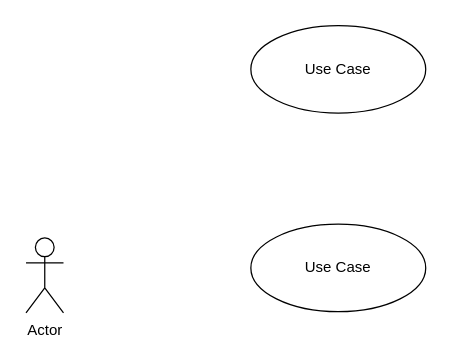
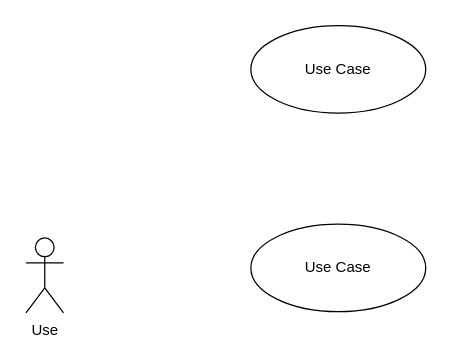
(45, 331) -> (45, 331)
